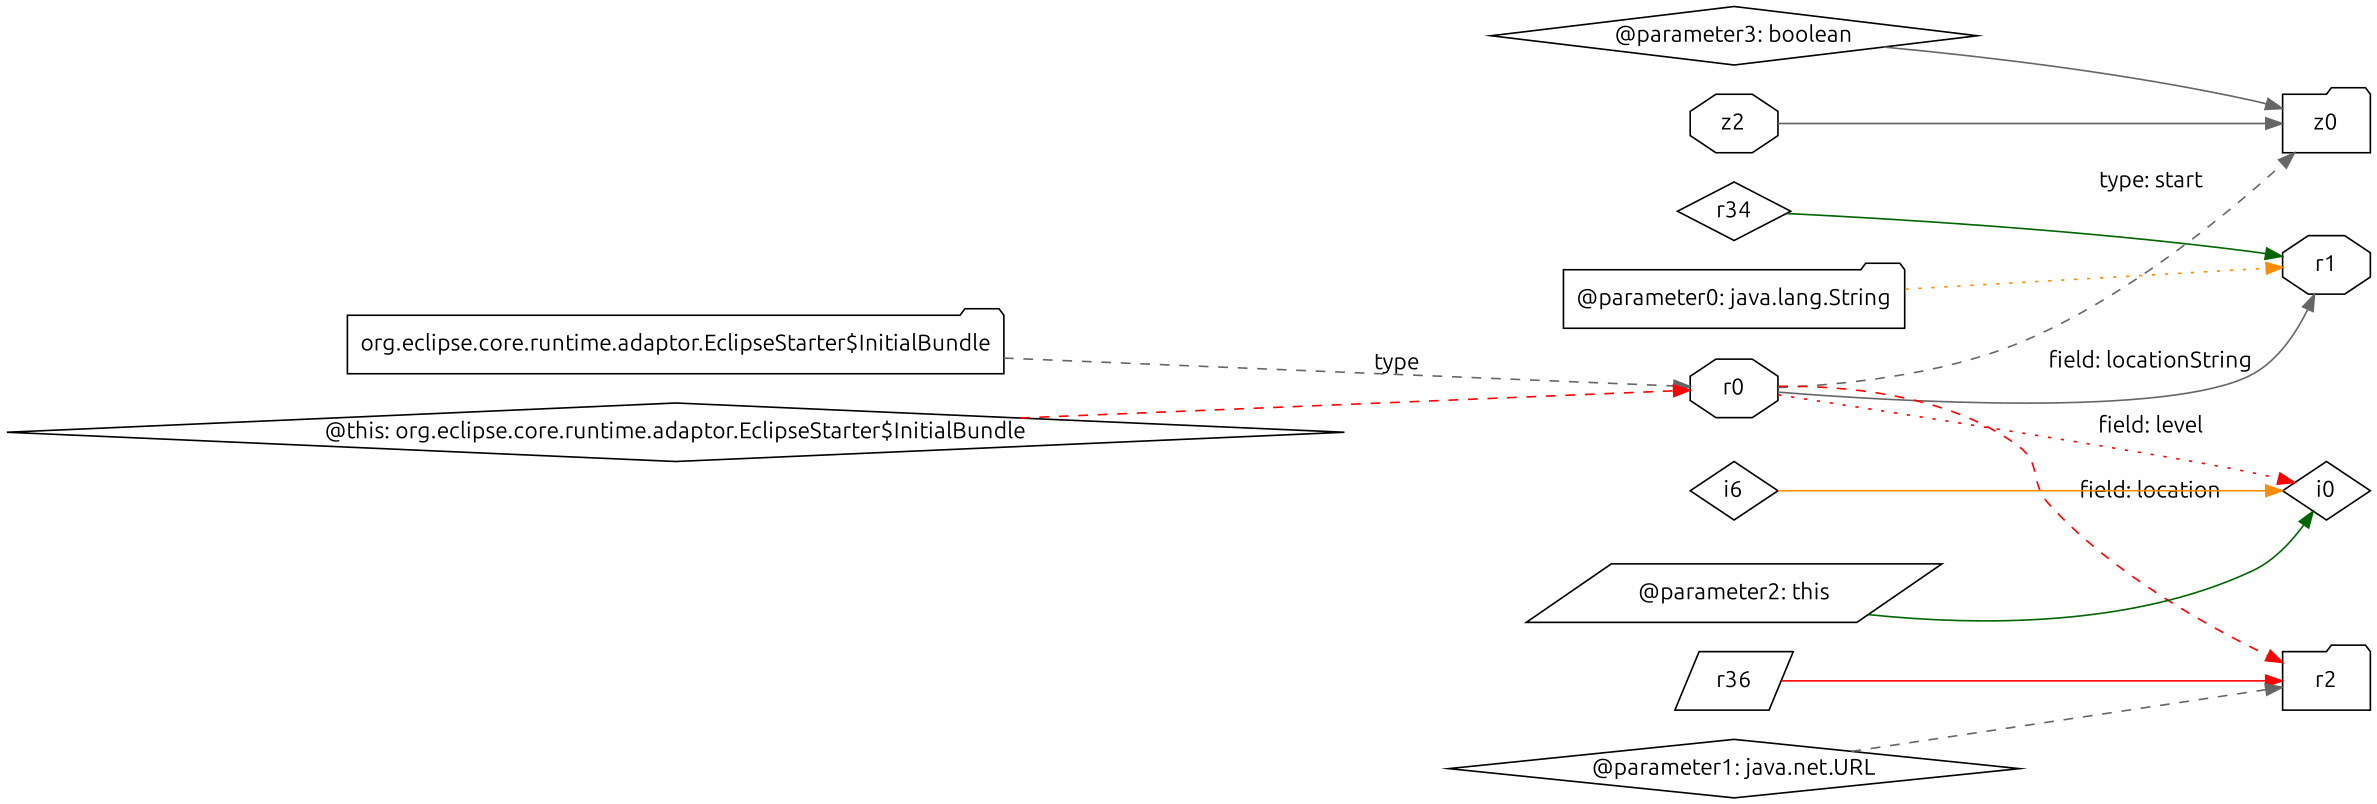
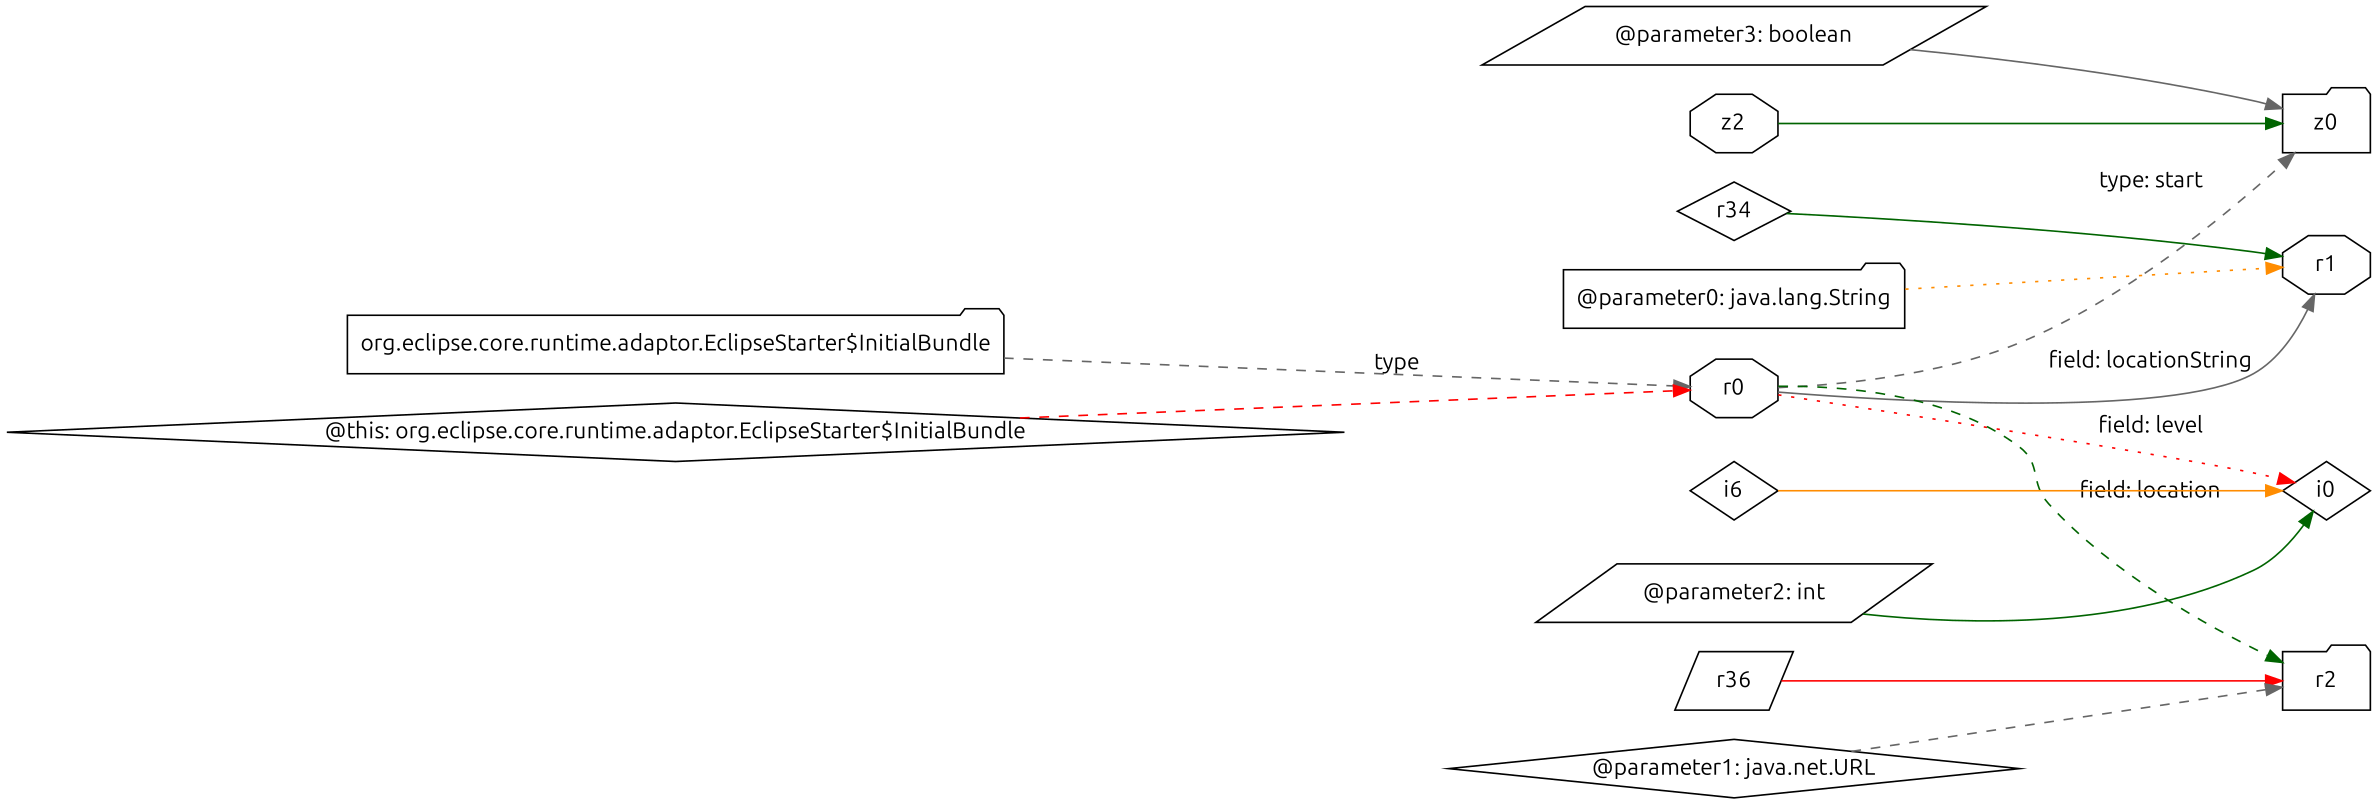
(1734, 36) -> (1734, 36)
(2022, 124) -> (2022, 124)
(2034, 467) -> (2034, 467)
(1734, 593) -> (1734, 593)
